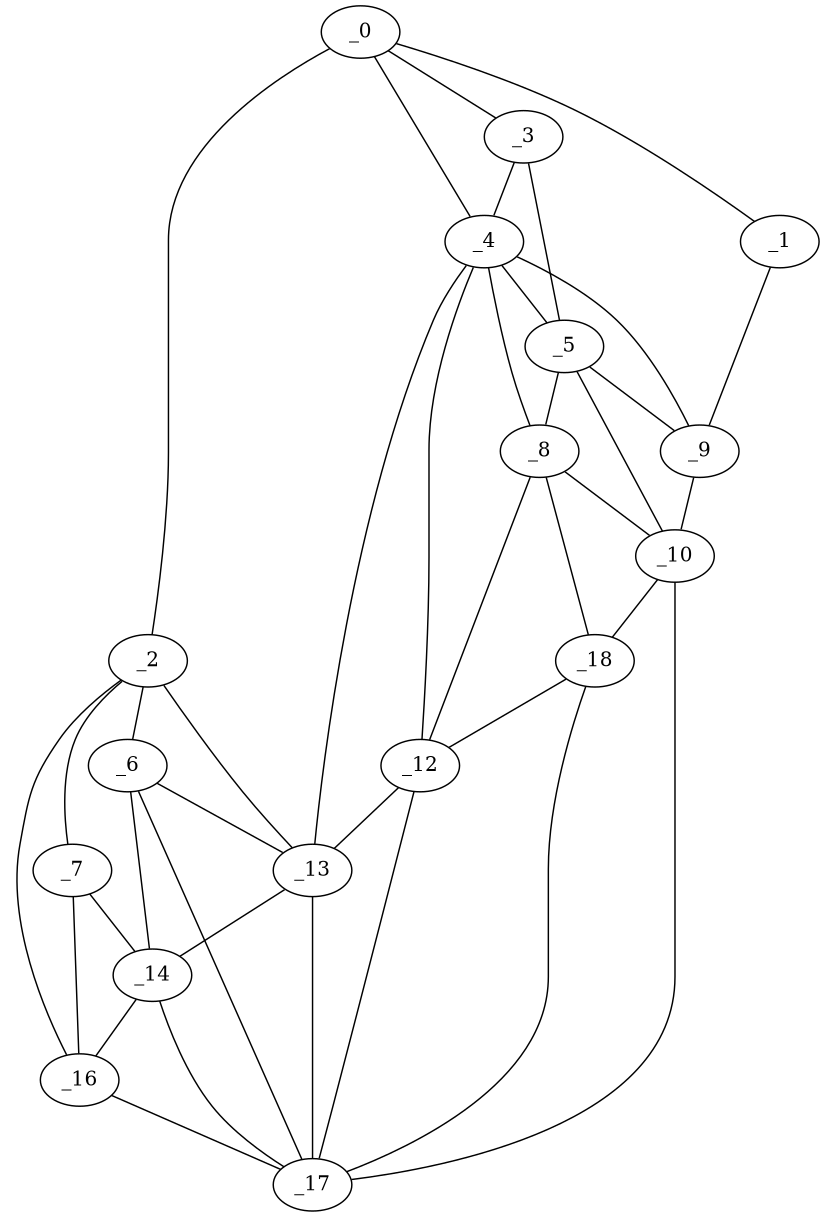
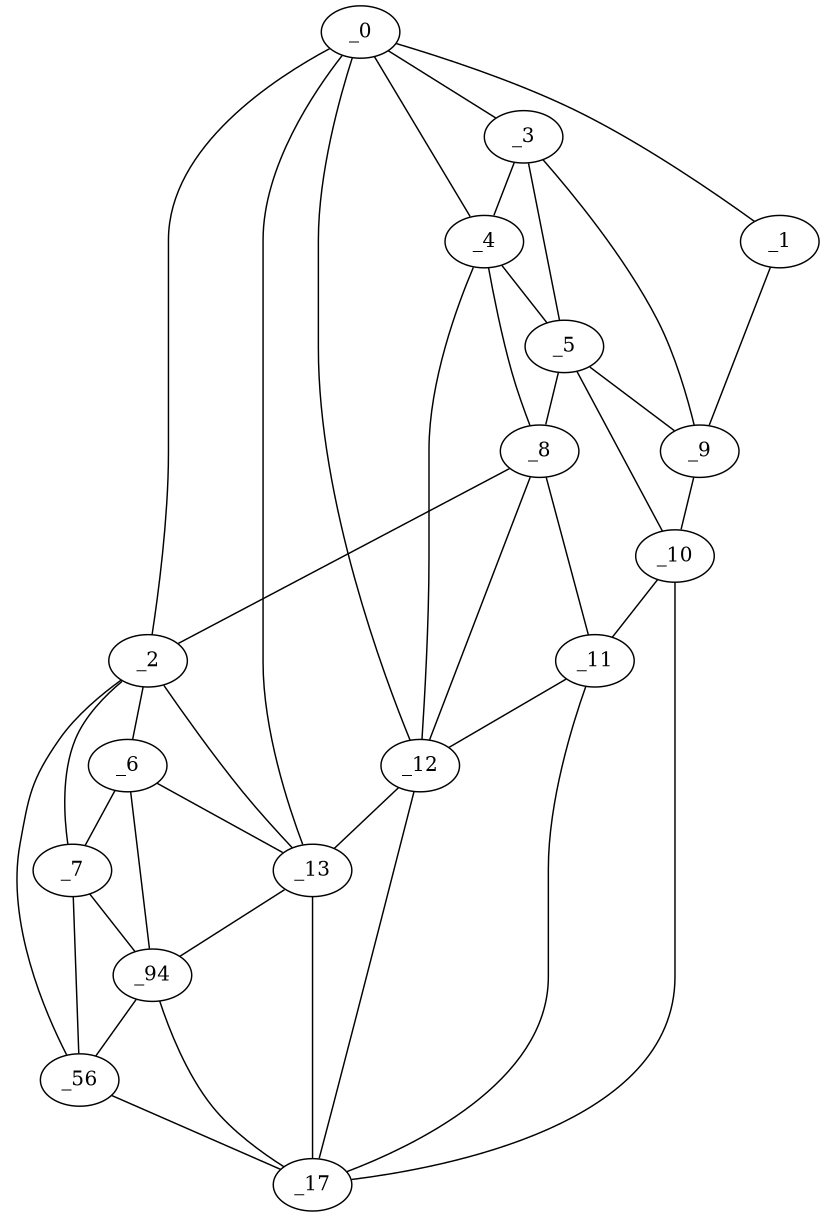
(620, 324) -> (636, 283)
none -> (321, 404)
(607, 504) -> (336, 560)
(363, 547) -> (263, 443)
(595, 661) -> (595, 661)
(152, 975) -> (152, 975)
(220, 975) -> (100, 818)
(80, 1080) -> (80, 1080)
